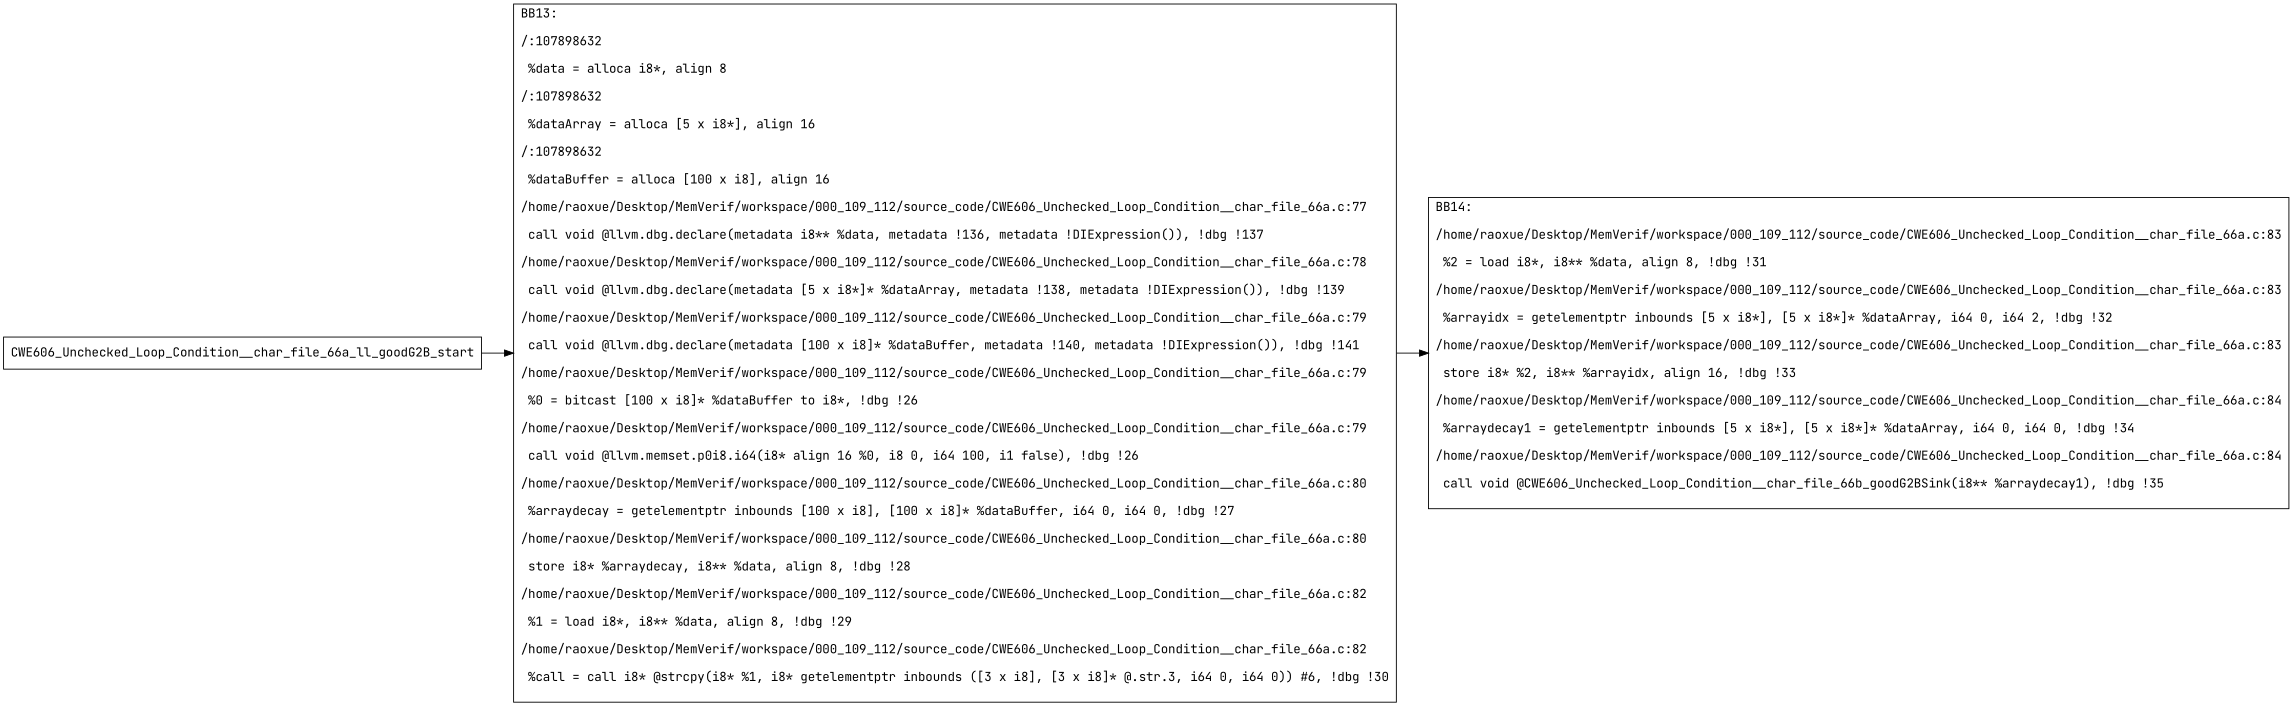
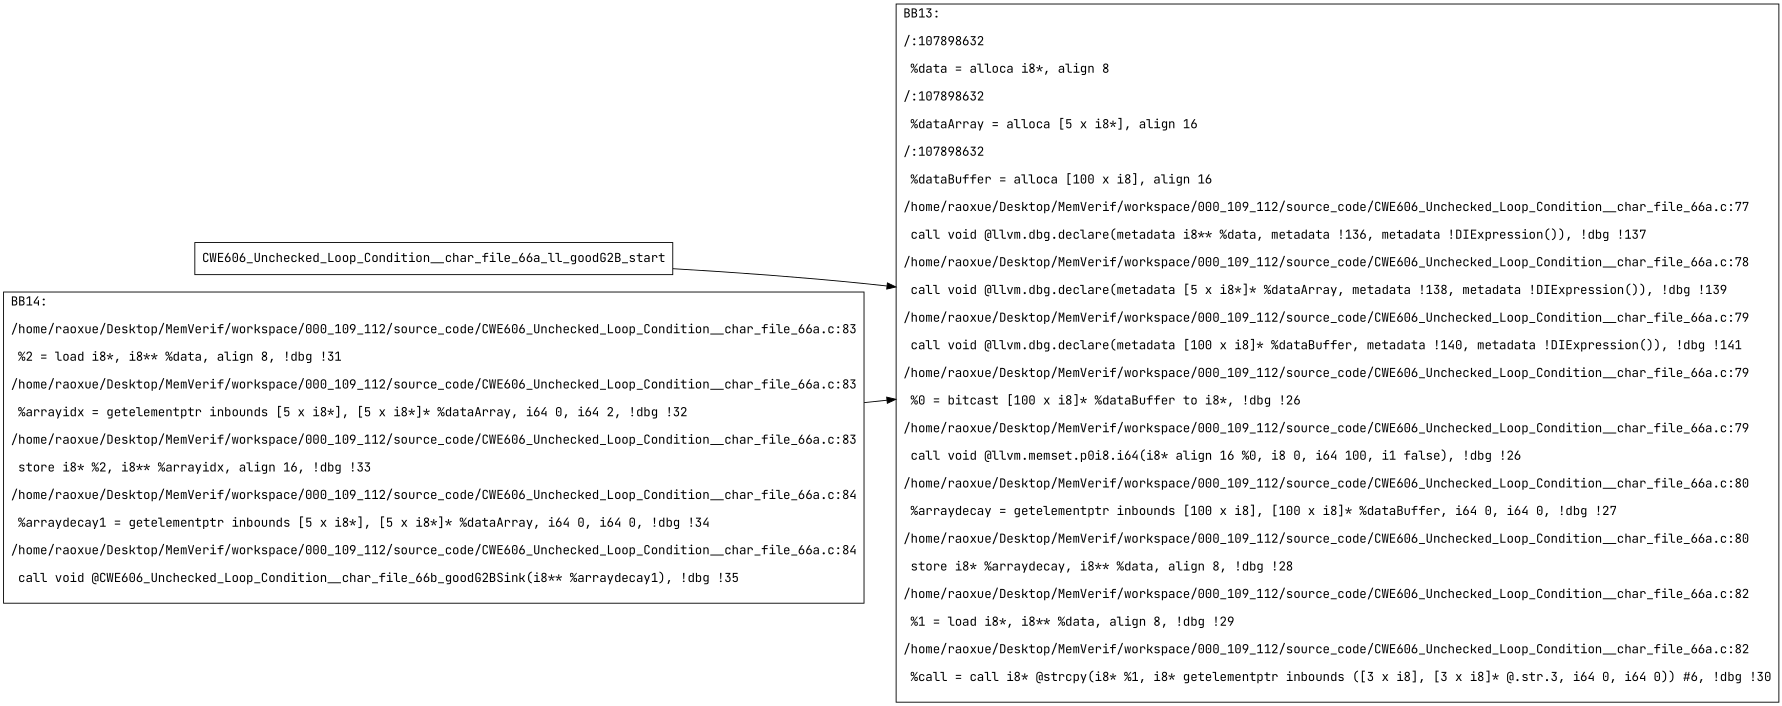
(1408, 353) -> (876, 401)
